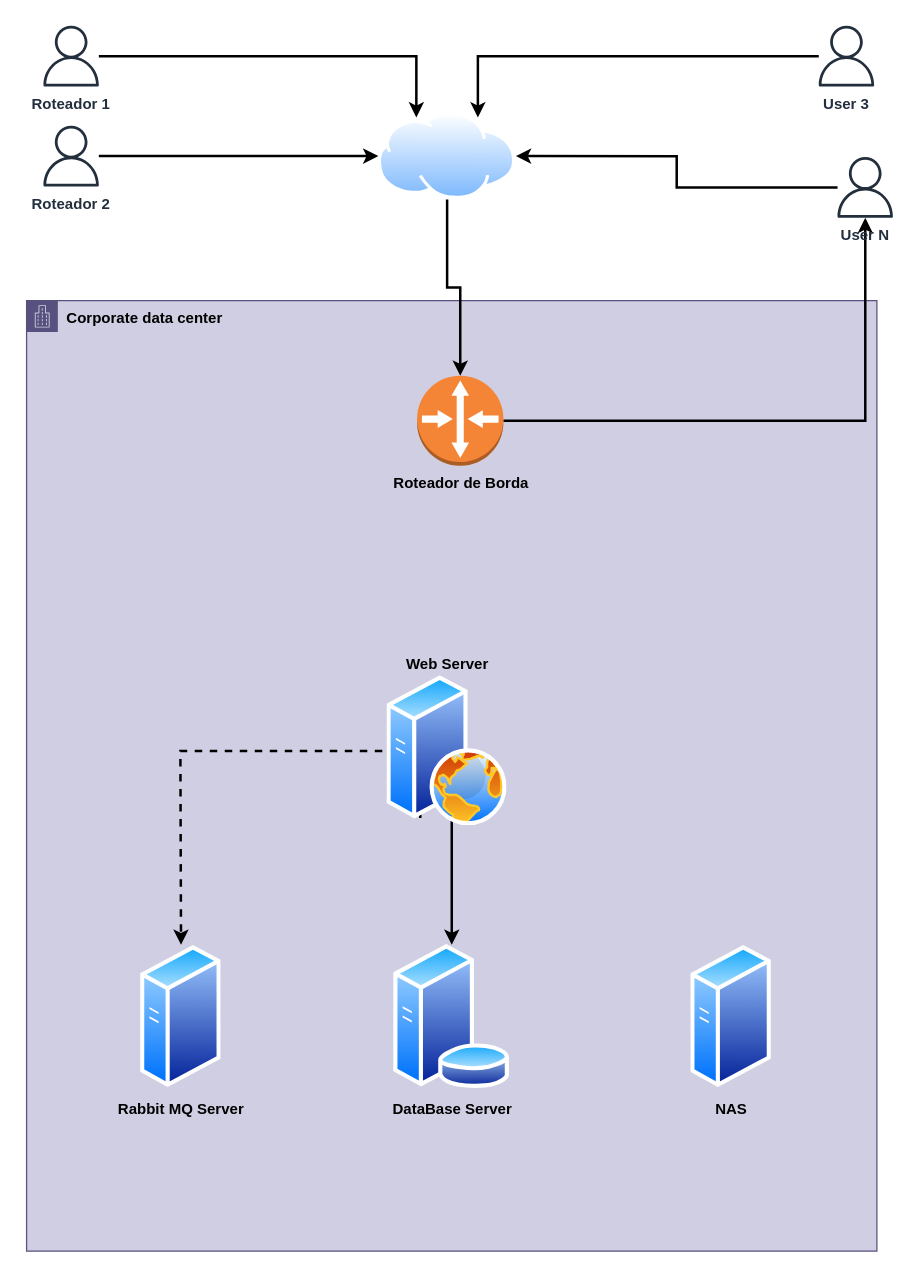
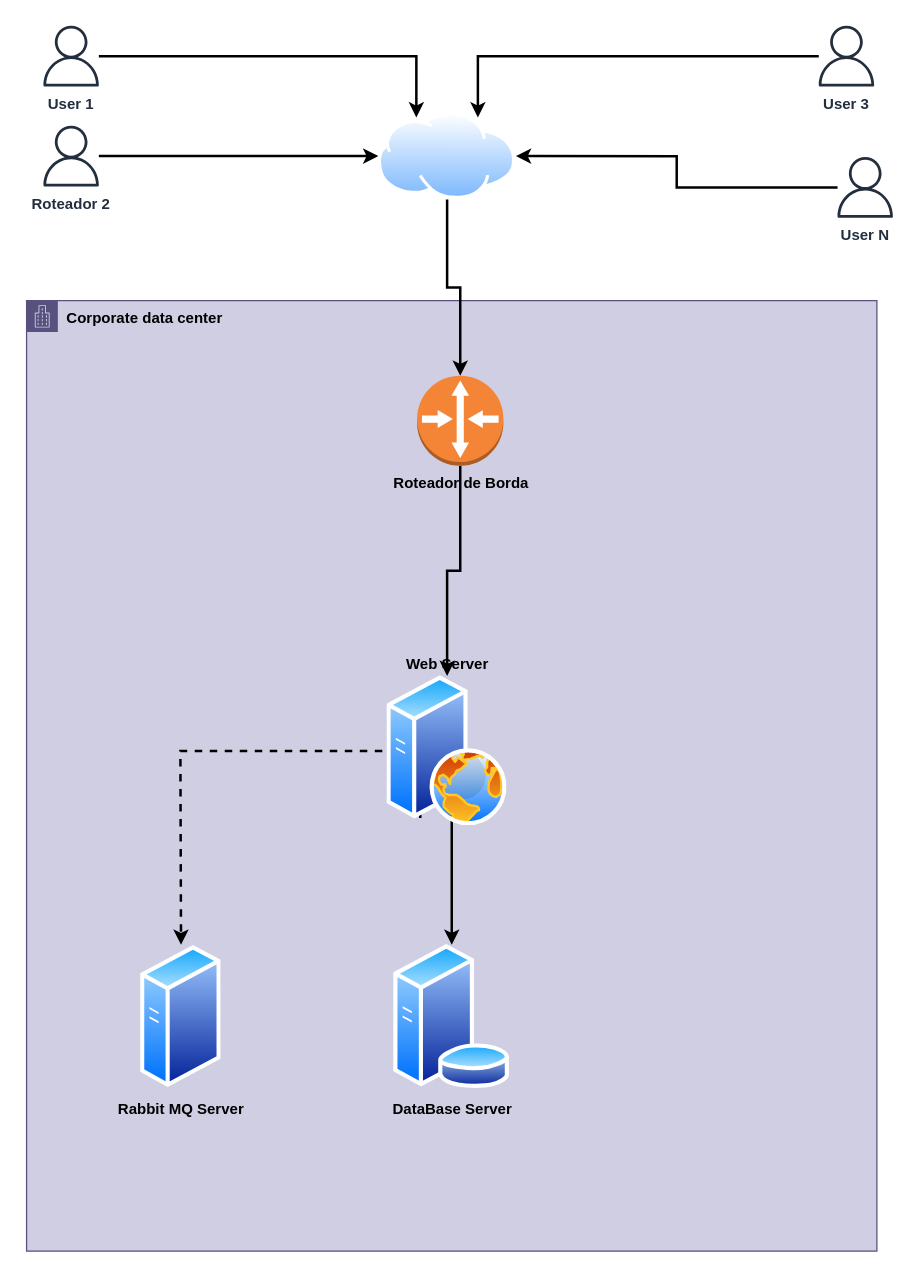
(71, 105) -> (71, 105)
(780, 421) -> (459, 571)
(731, 1016) -> none
